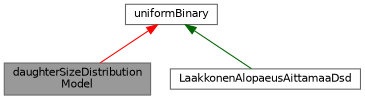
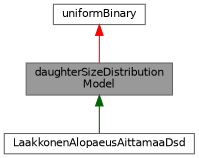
(223, 50) -> (99, 120)
